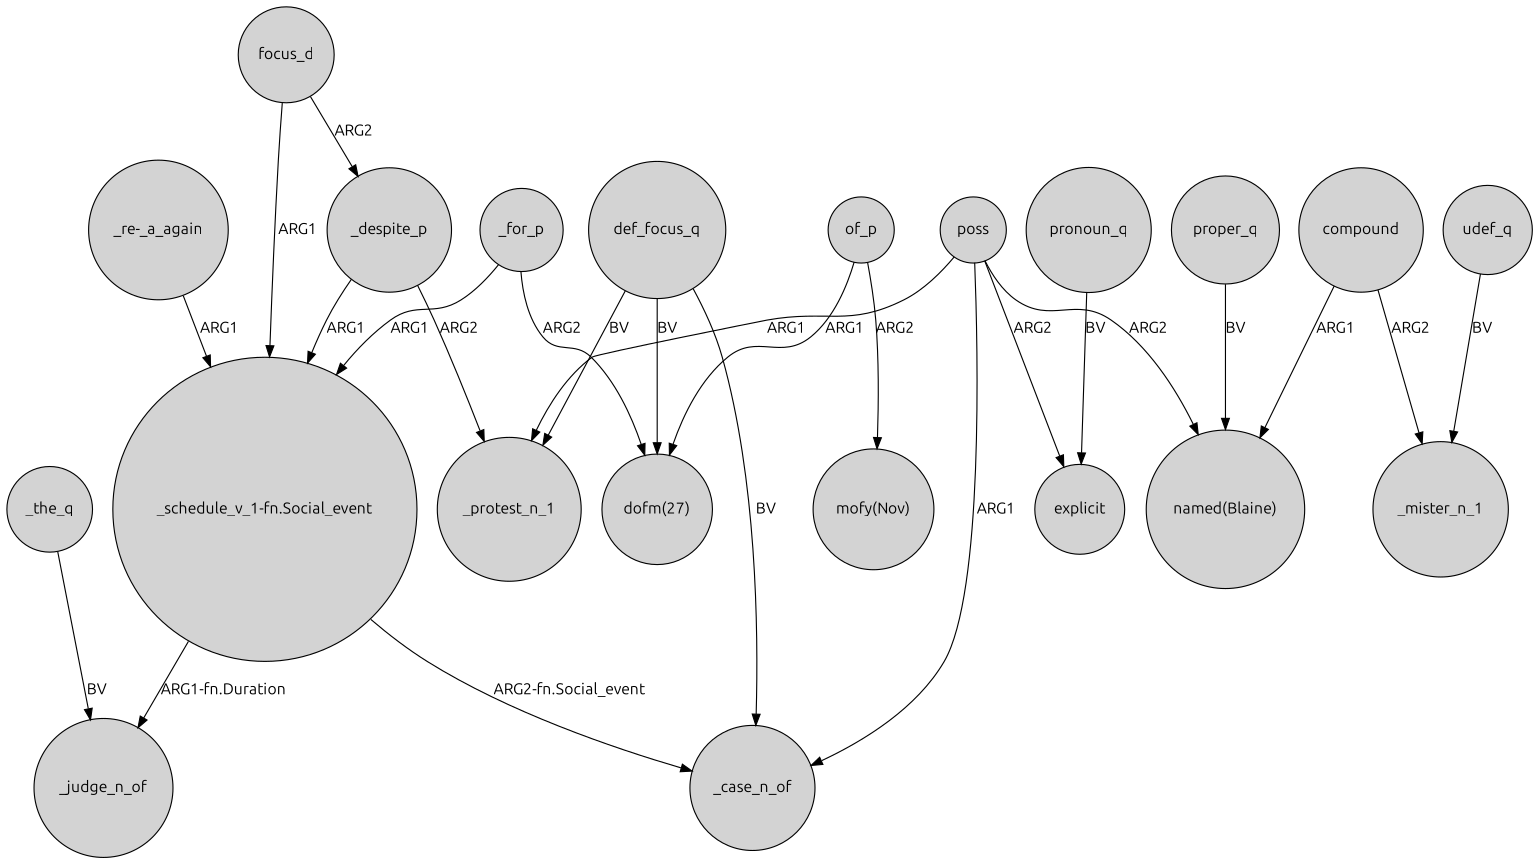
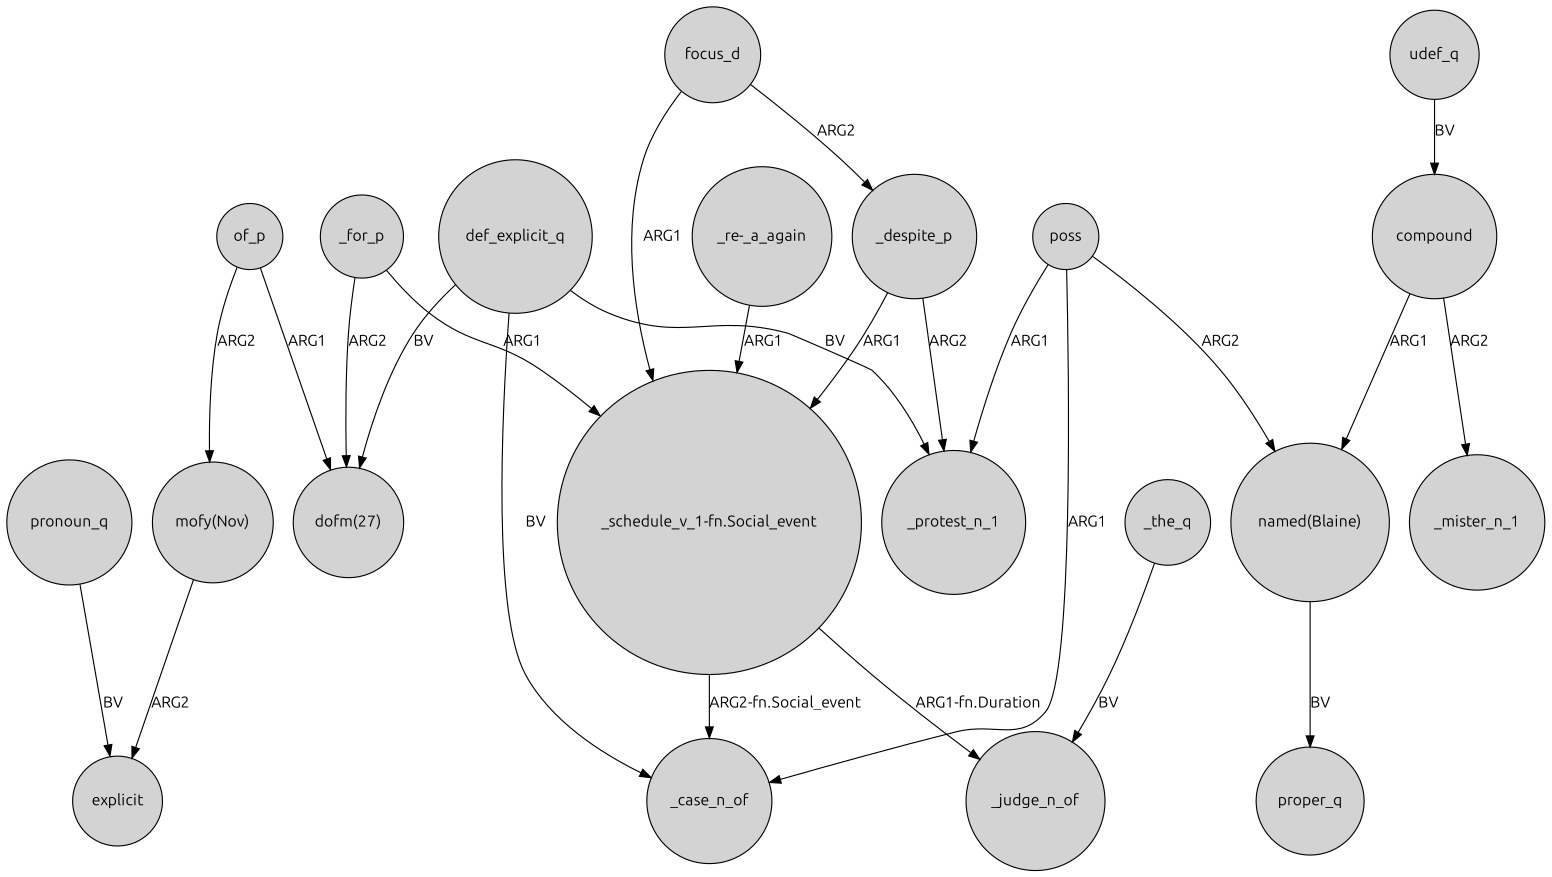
(657, 230) -> (515, 237)
(1225, 351) -> (1310, 669)
(1467, 353) -> (1435, 131)
(1022, 358) -> (165, 664)
